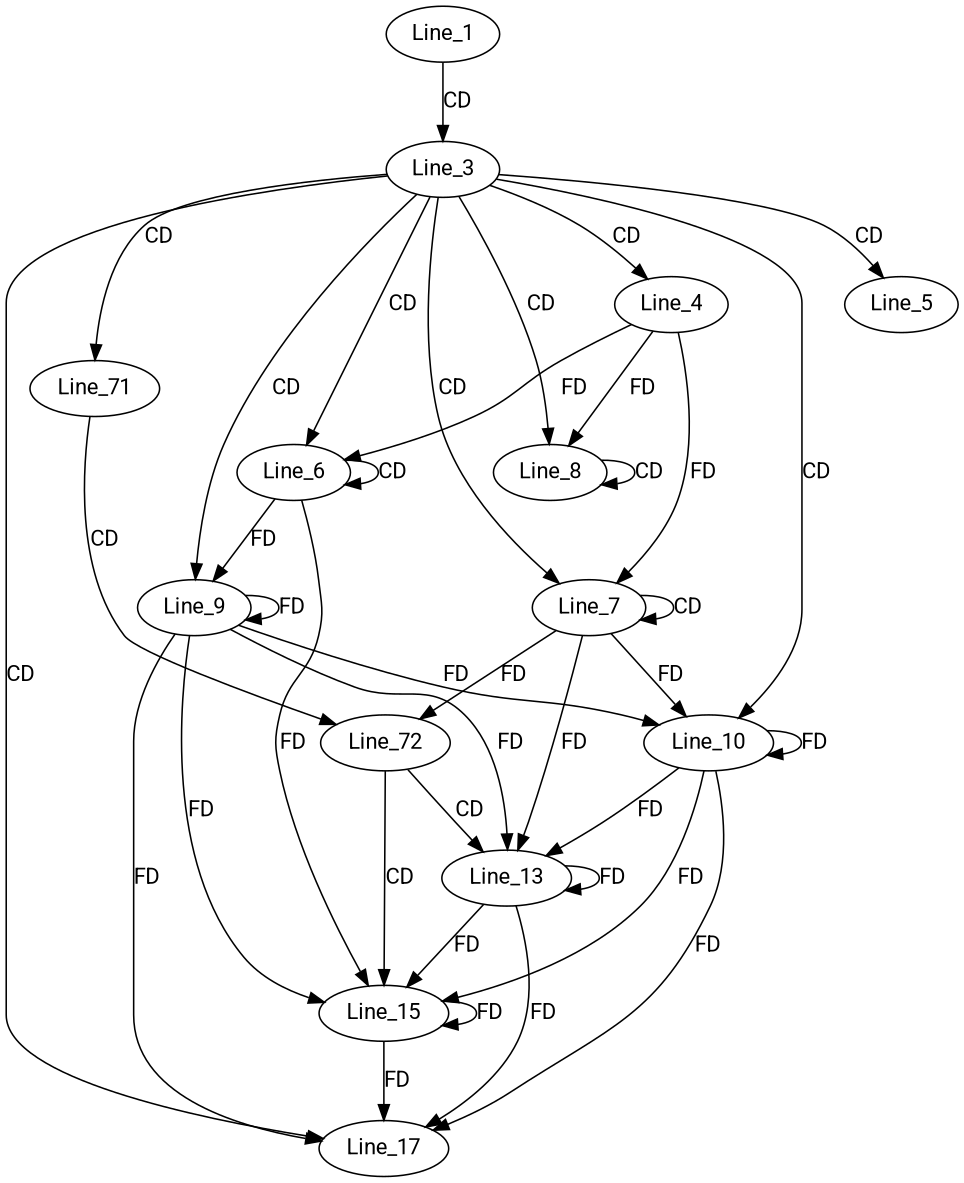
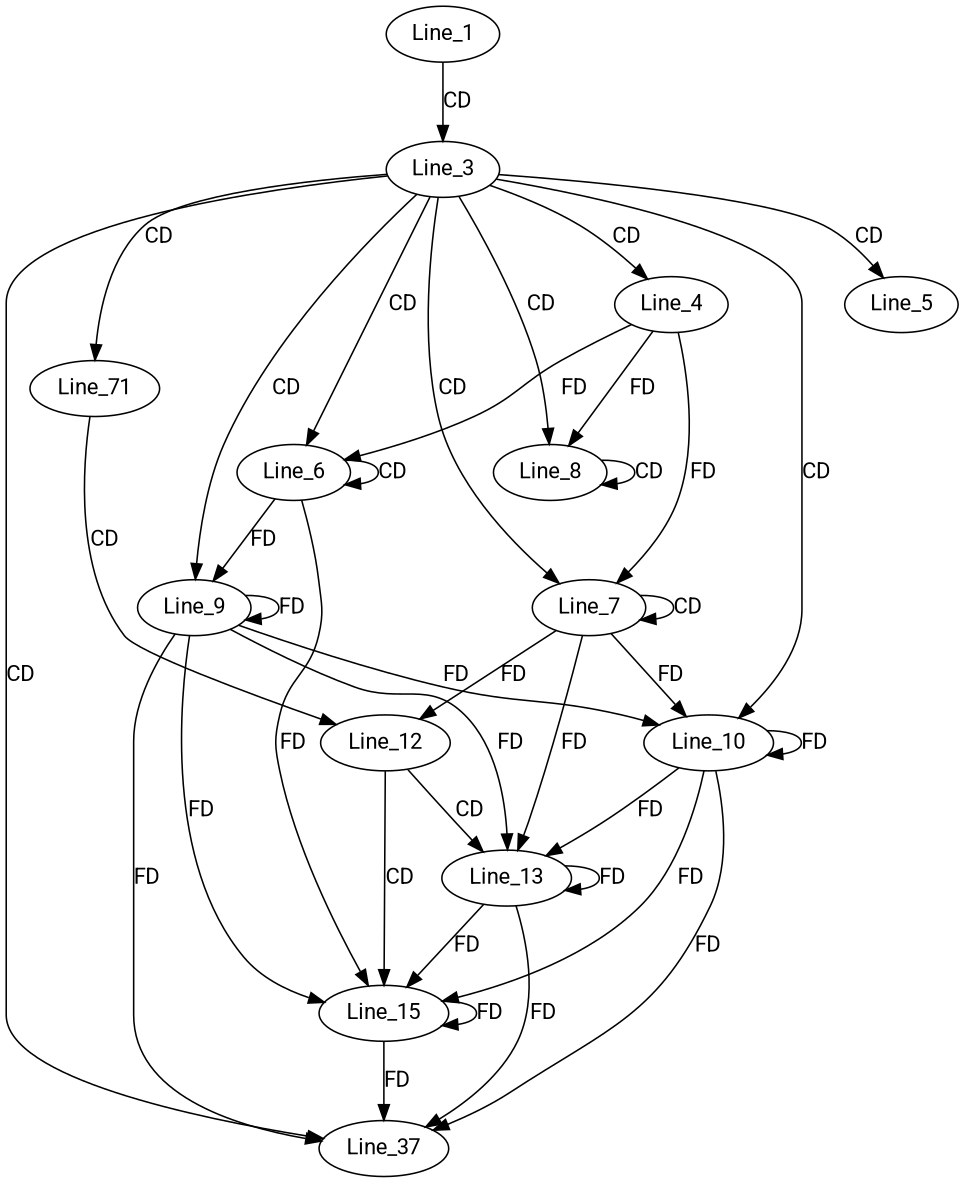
(385, 743) -> (385, 743)
(384, 1149) -> (384, 1149)
